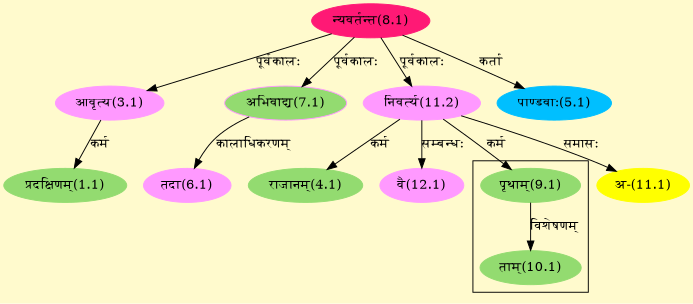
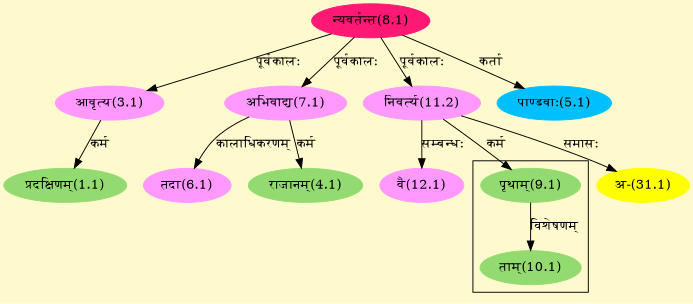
(286, 103) -> (286, 103)
(368, 142) -> (294, 139)
(643, 185) -> (643, 185)
